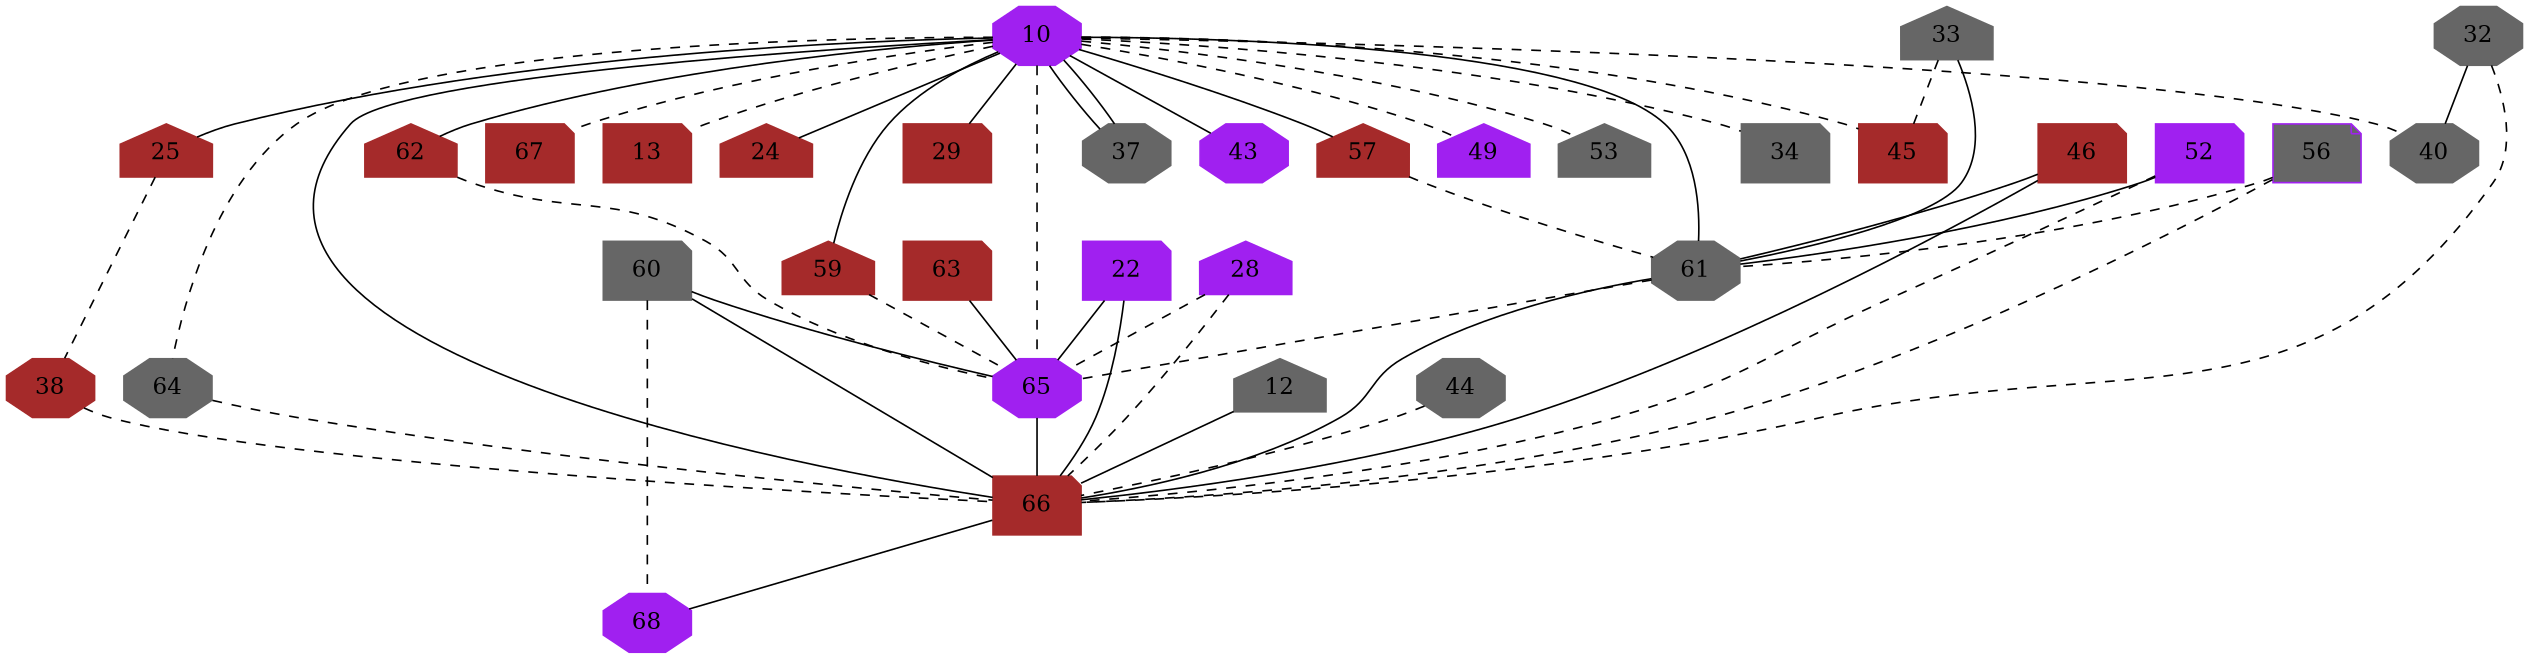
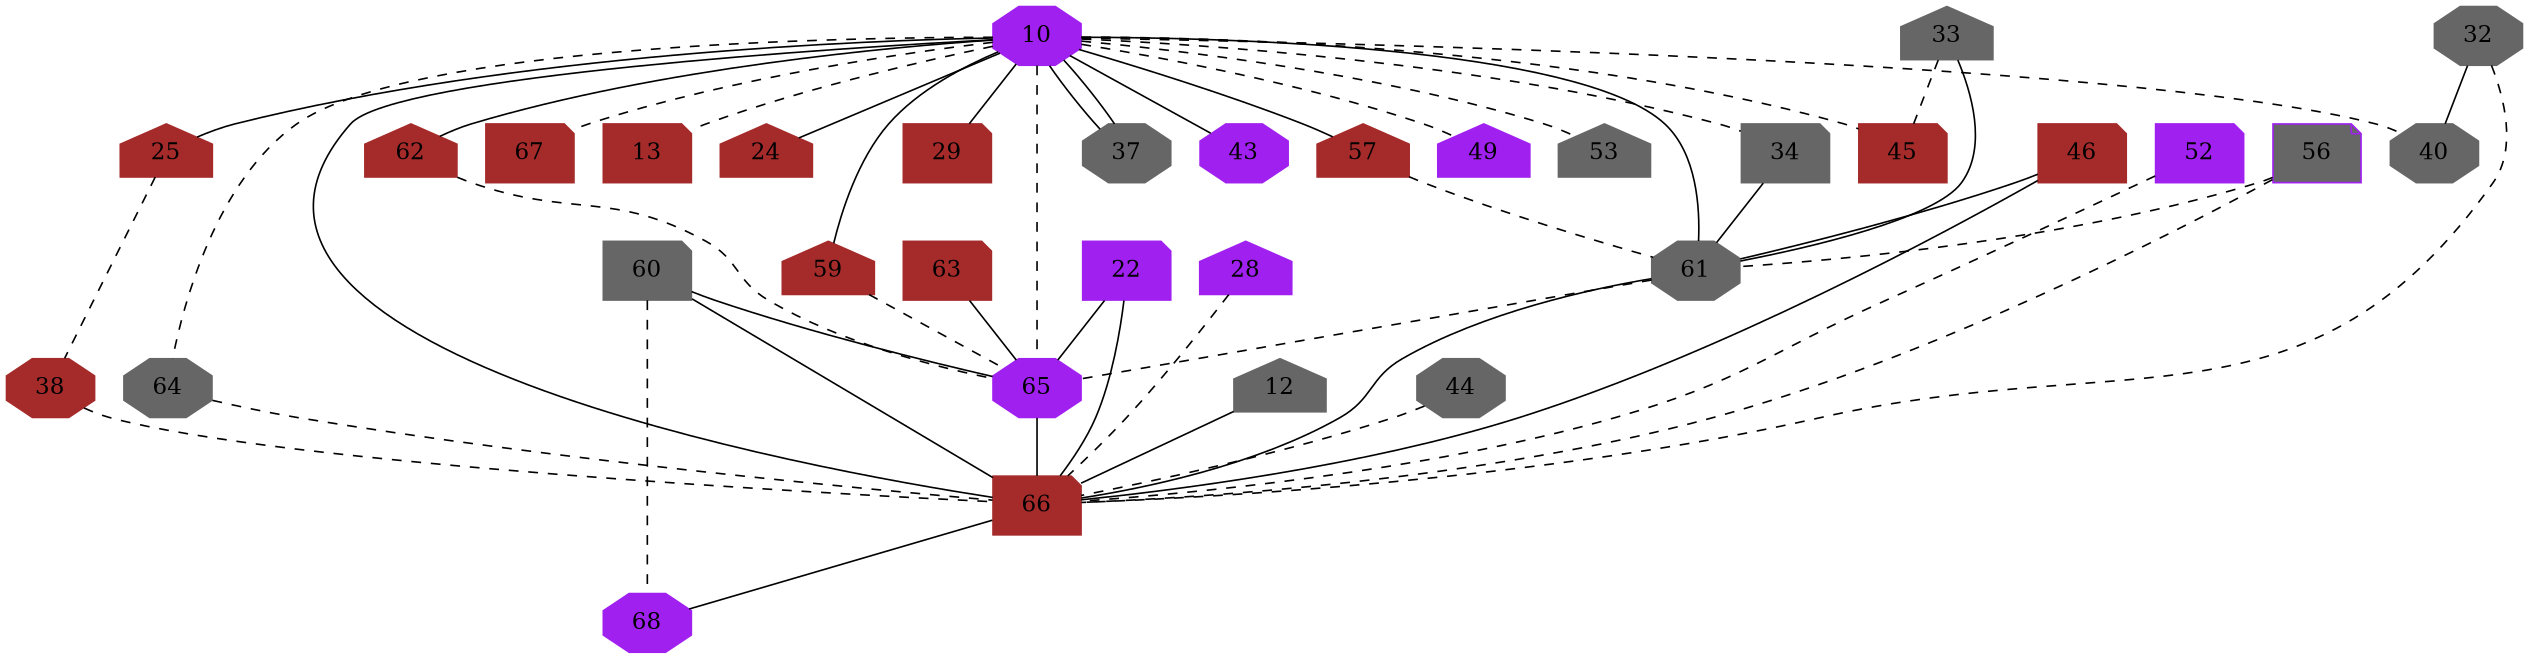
(1981, 225) -> (1740, 213)
(1138, 331) -> none
